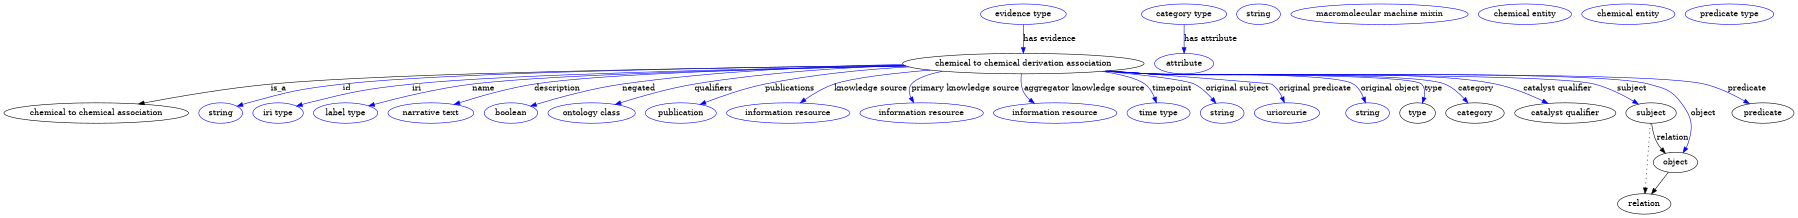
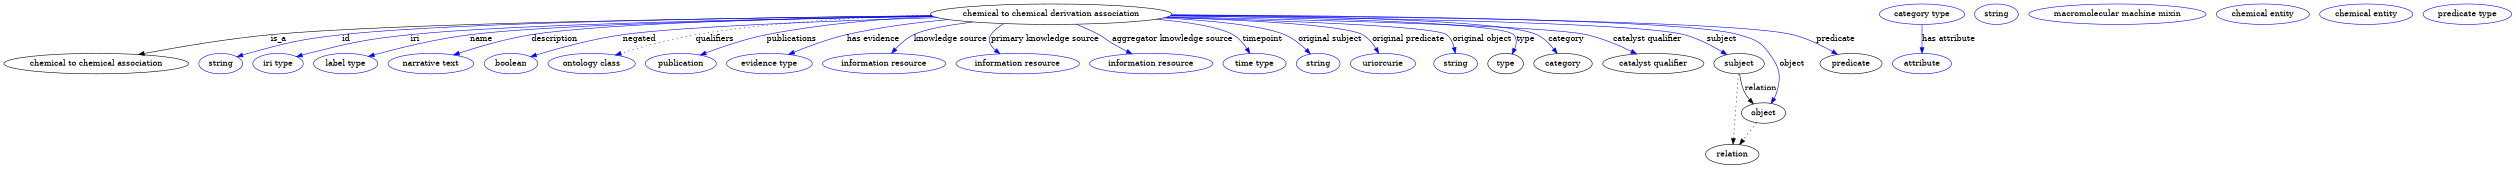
(1023, 36) -> (870, 30)
(761, 75) -> (728, 30)
(1662, 181) -> (1750, 131)
